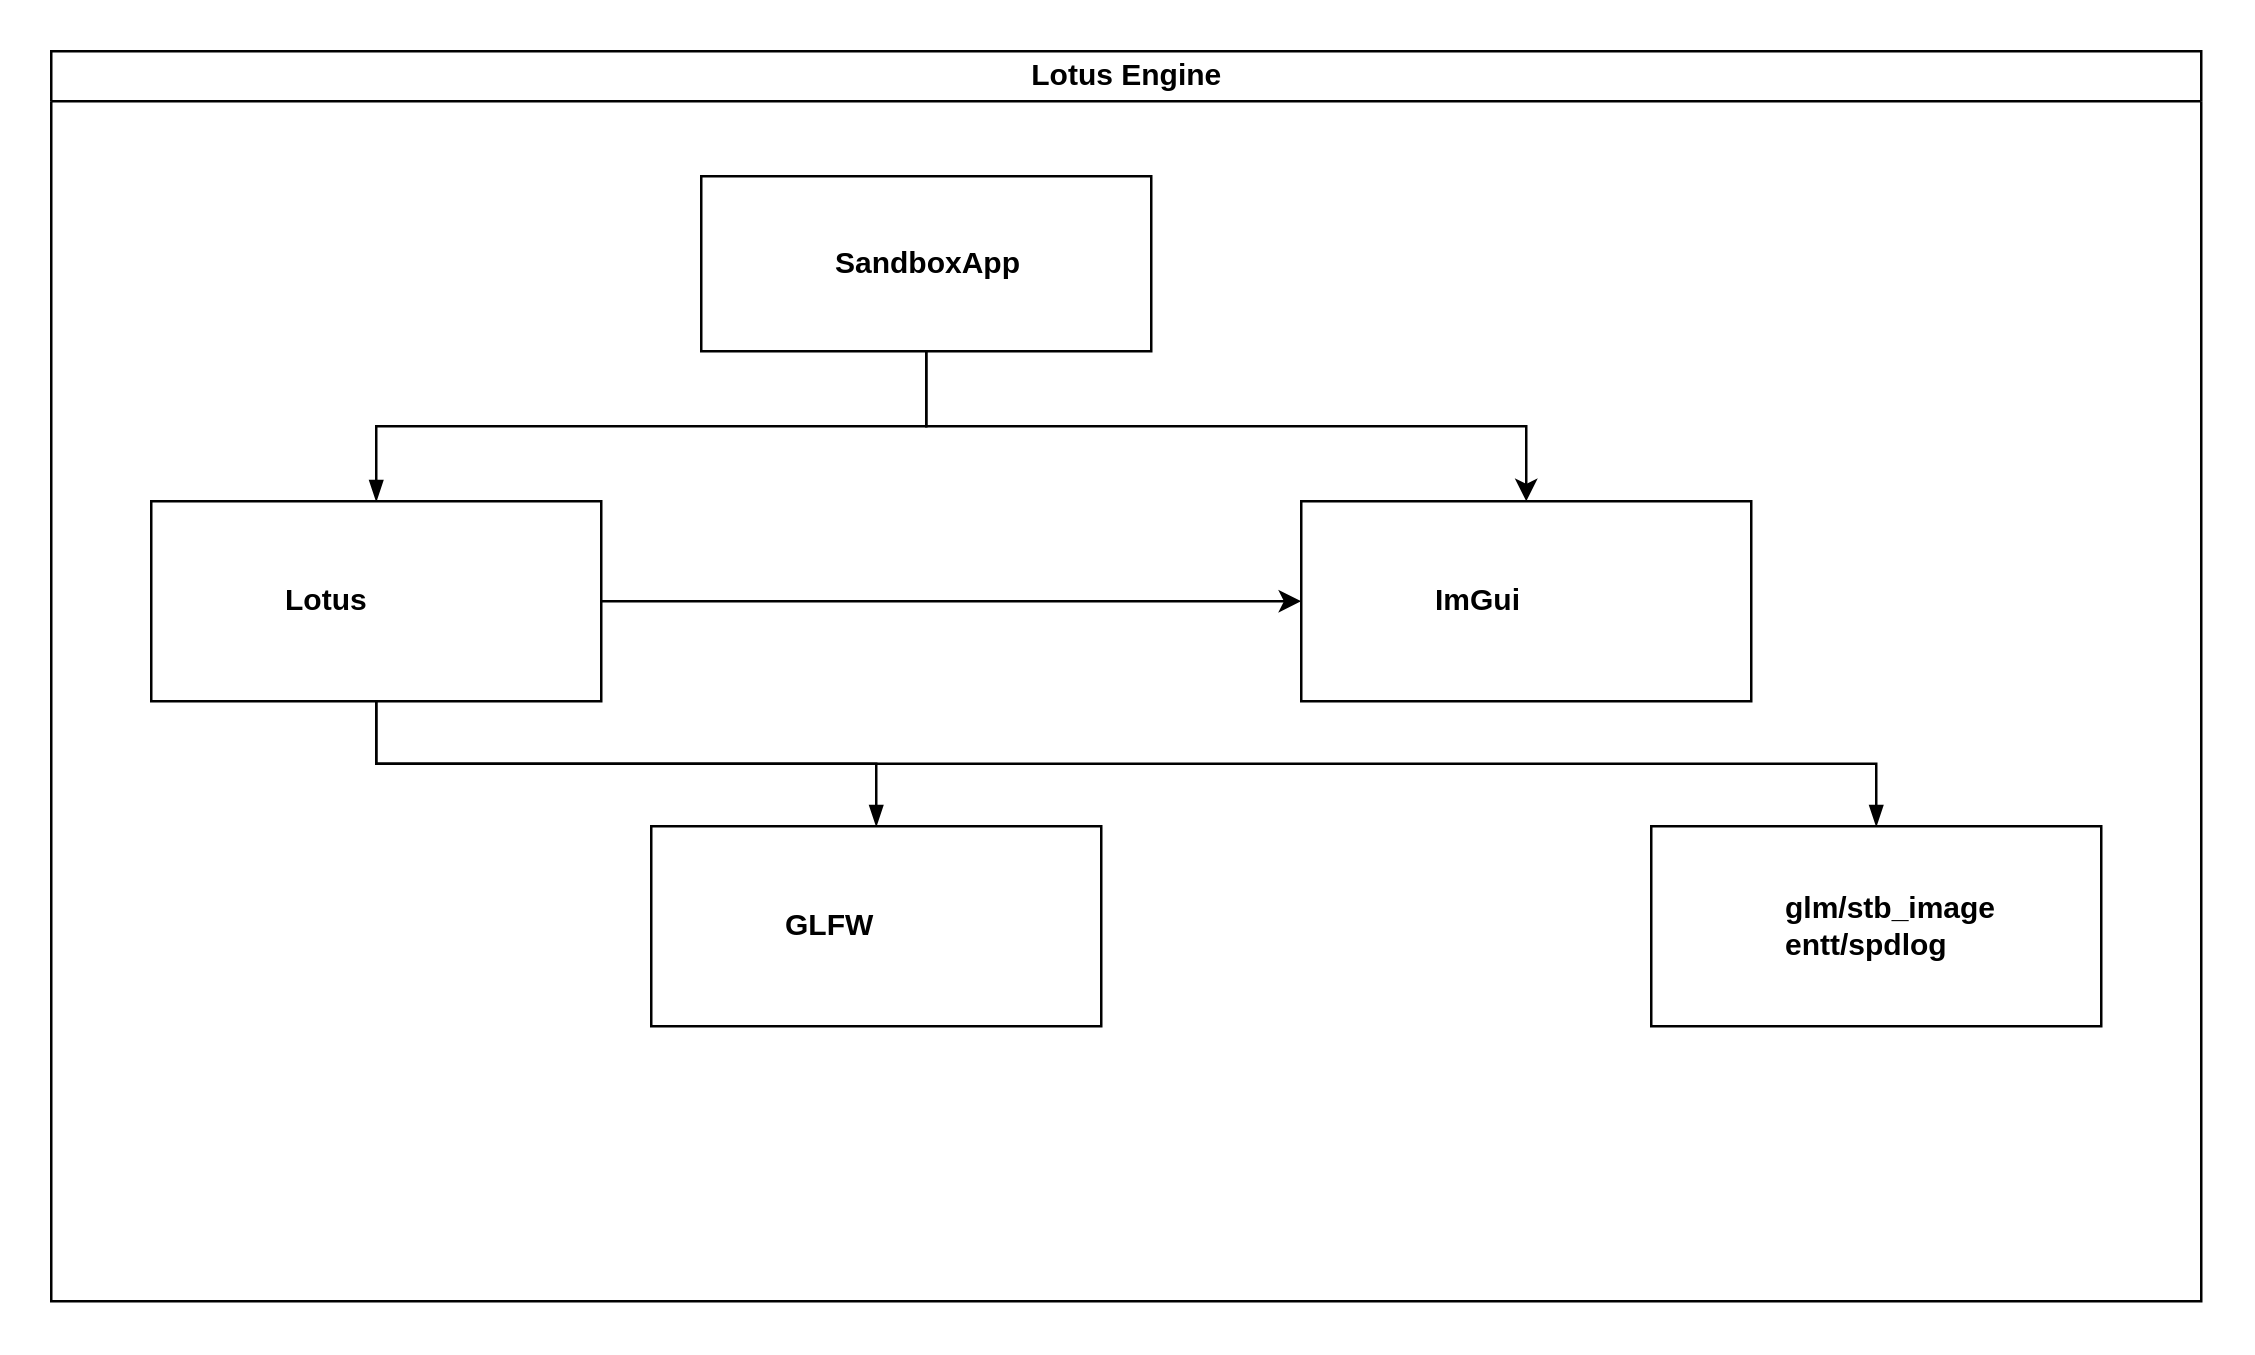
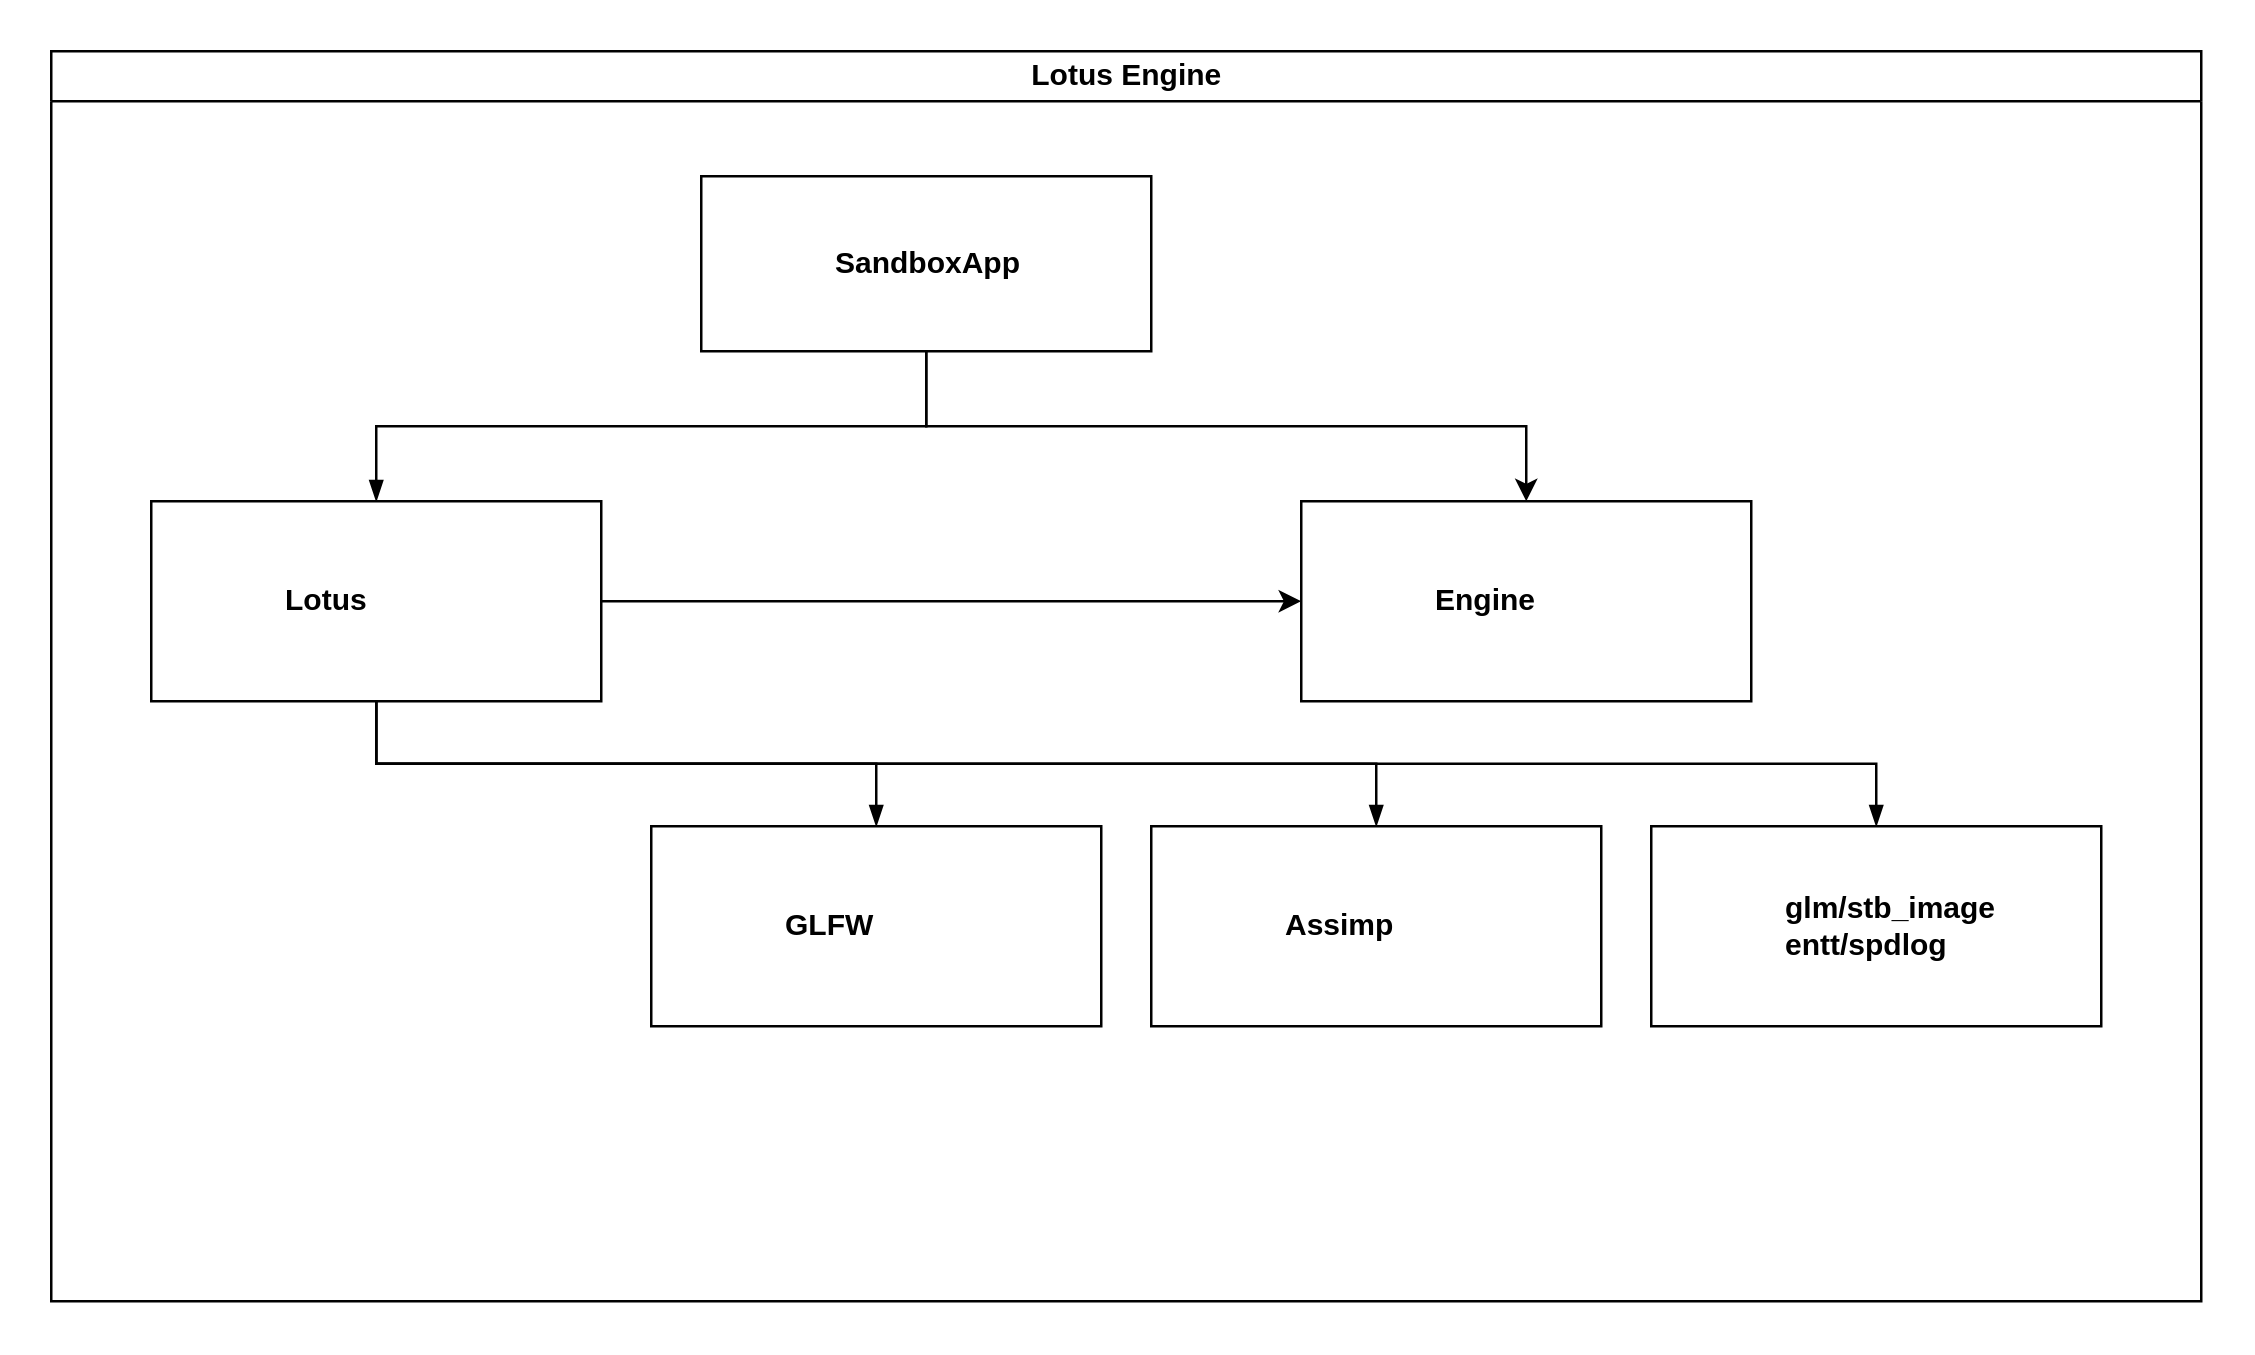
(1474, 601) -> (1483, 601)
none -> (1376, 787)
none -> (1376, 926)
